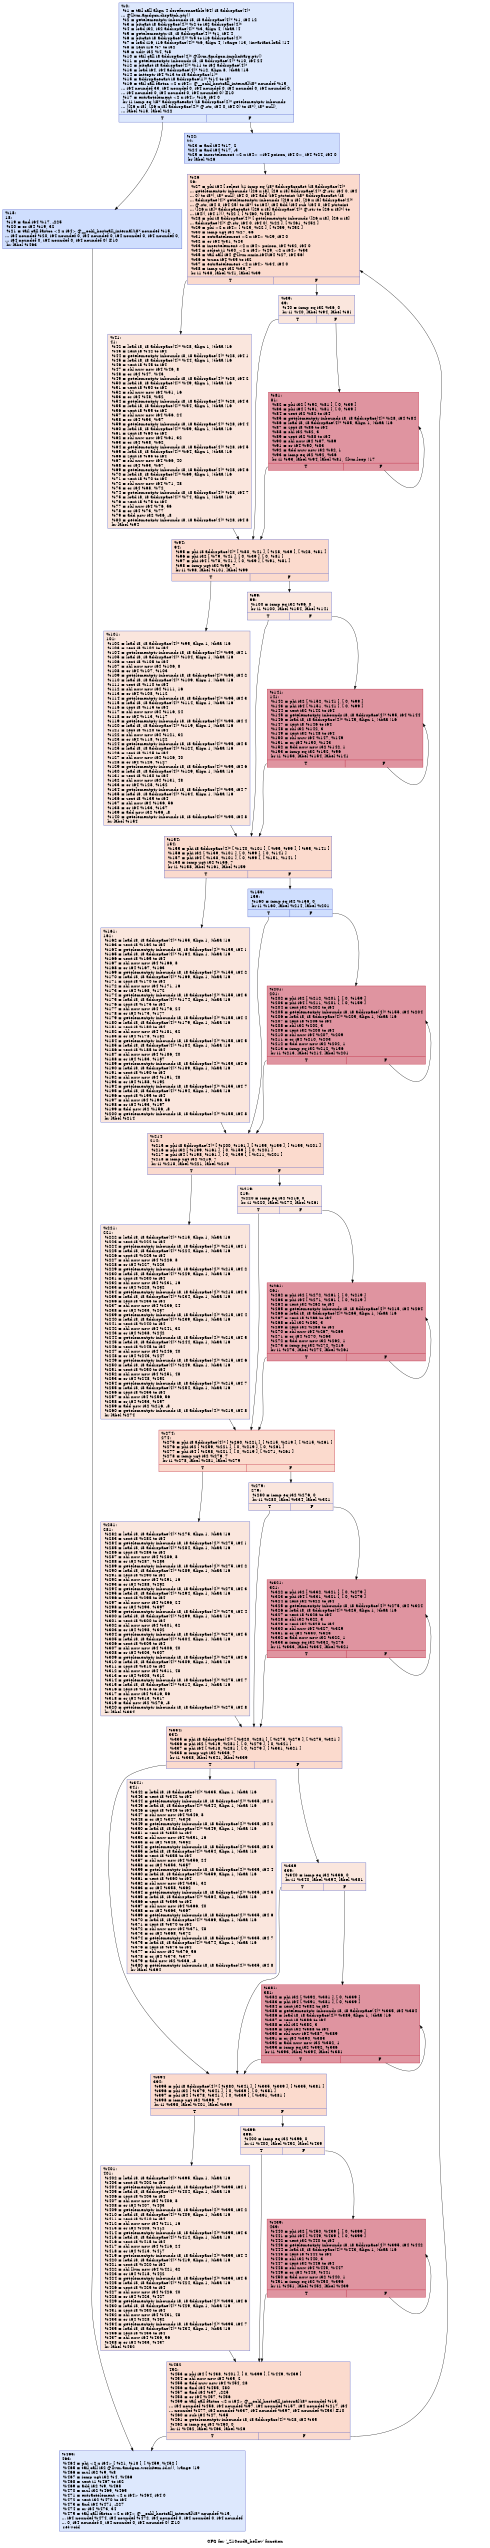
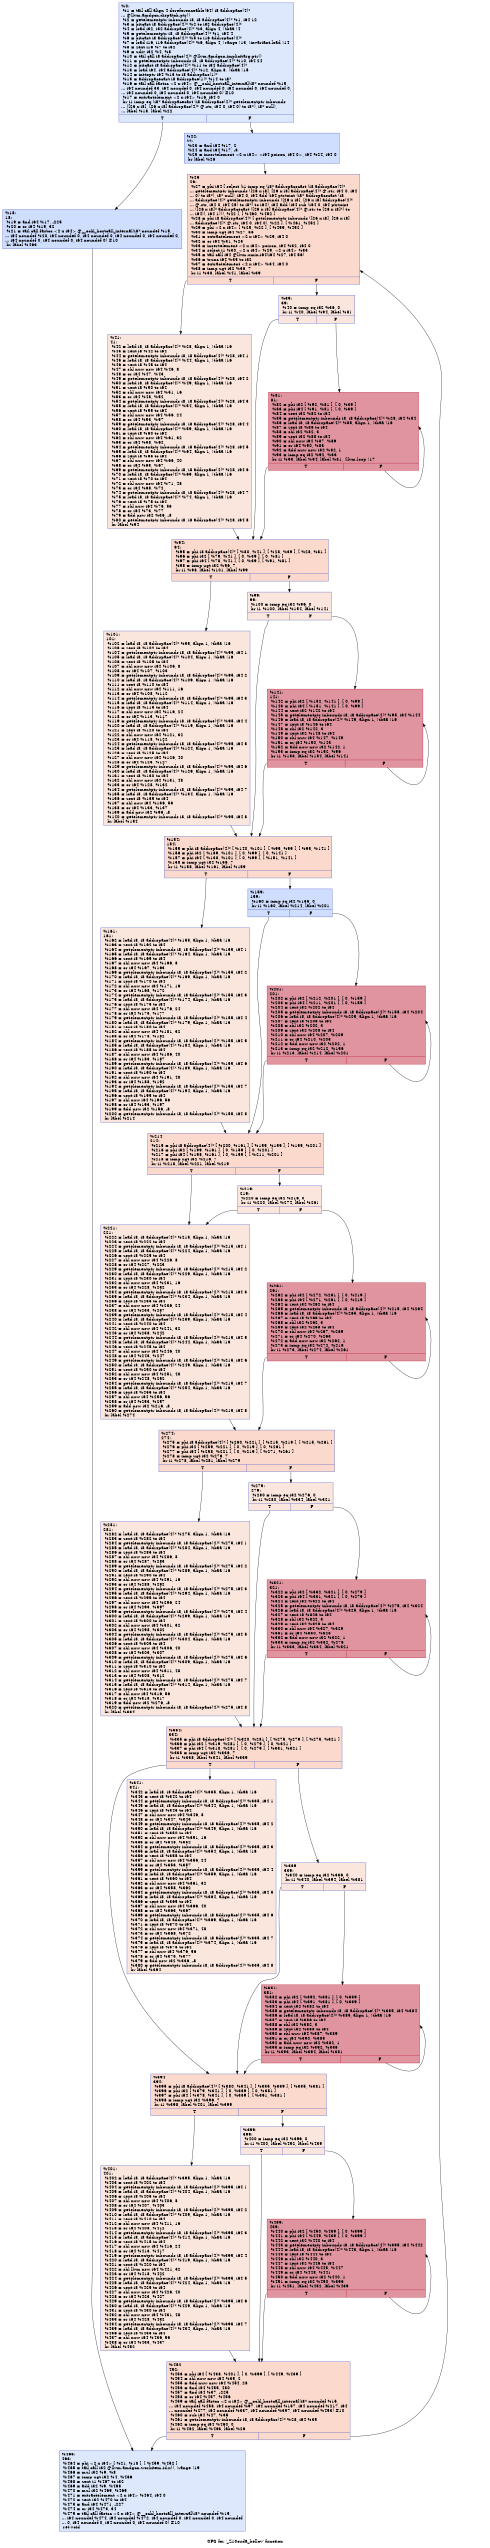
(259, 1321) -> (221, 1213)
(247, 1451) -> (247, 1451)
